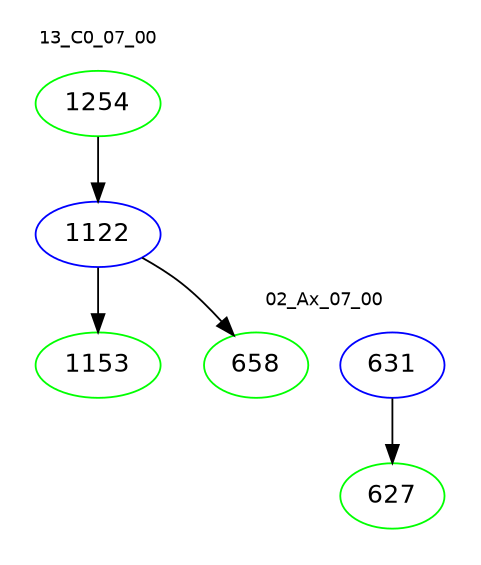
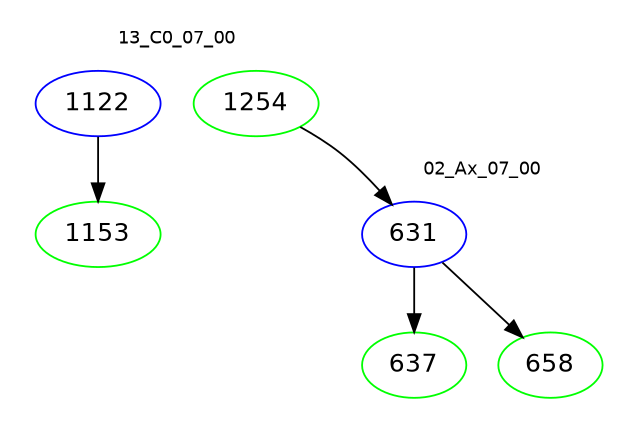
(98, 160) -> (358, 169)
(200, 300) -> (476, 294)
(392, 496) -> (414, 365)
